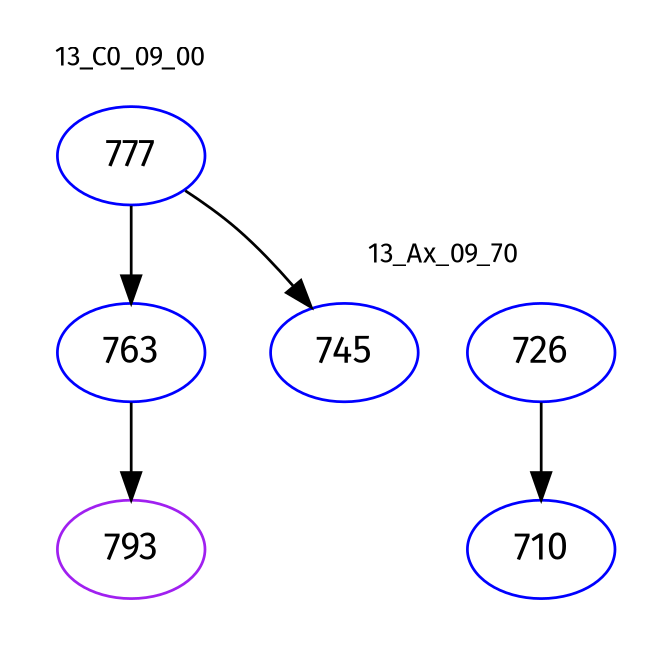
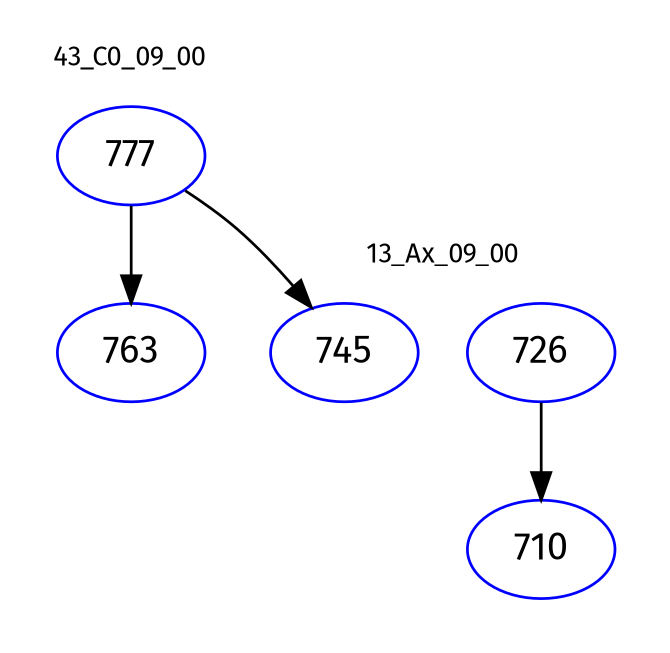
(130, 59) -> (130, 59)
(443, 256) -> (443, 256)
(131, 549) -> none
